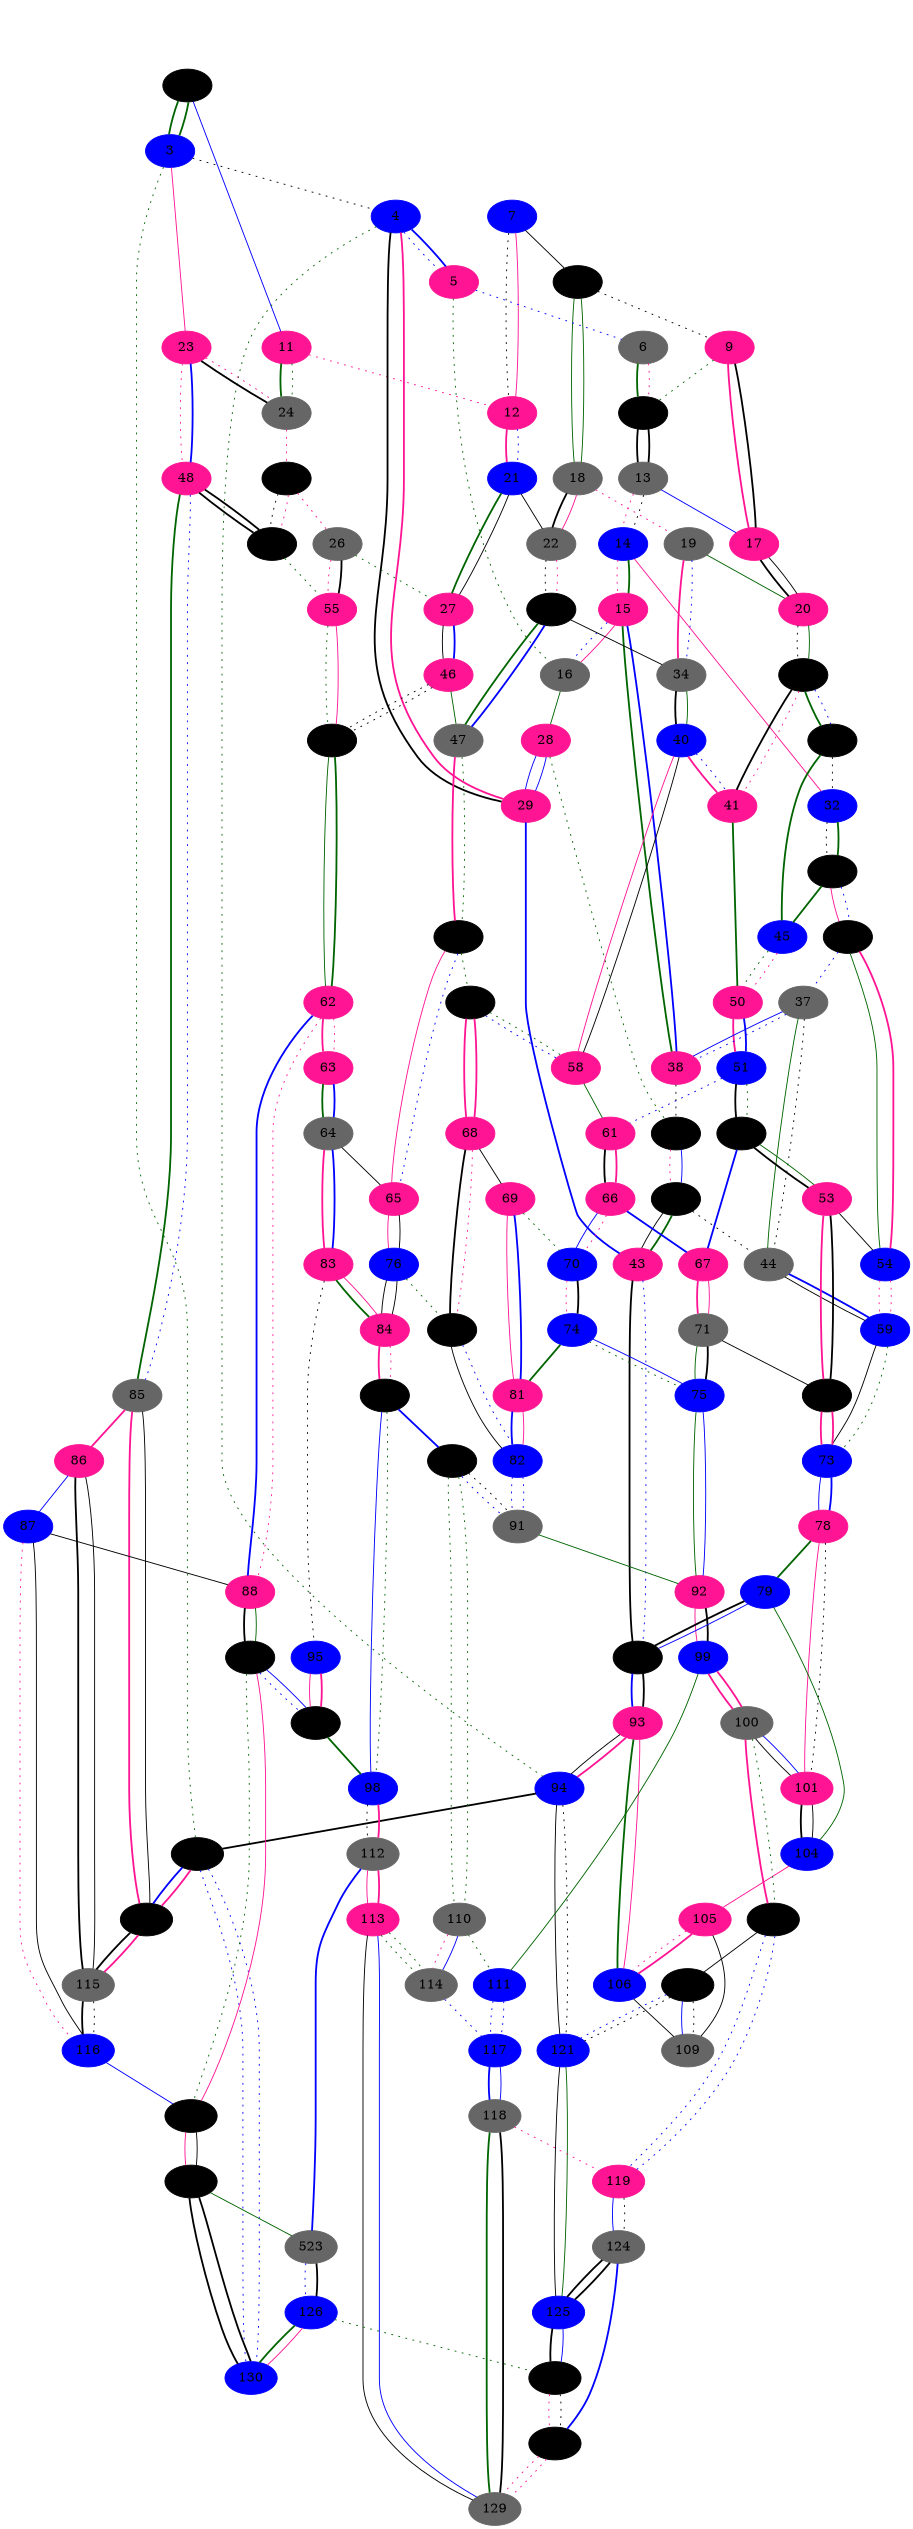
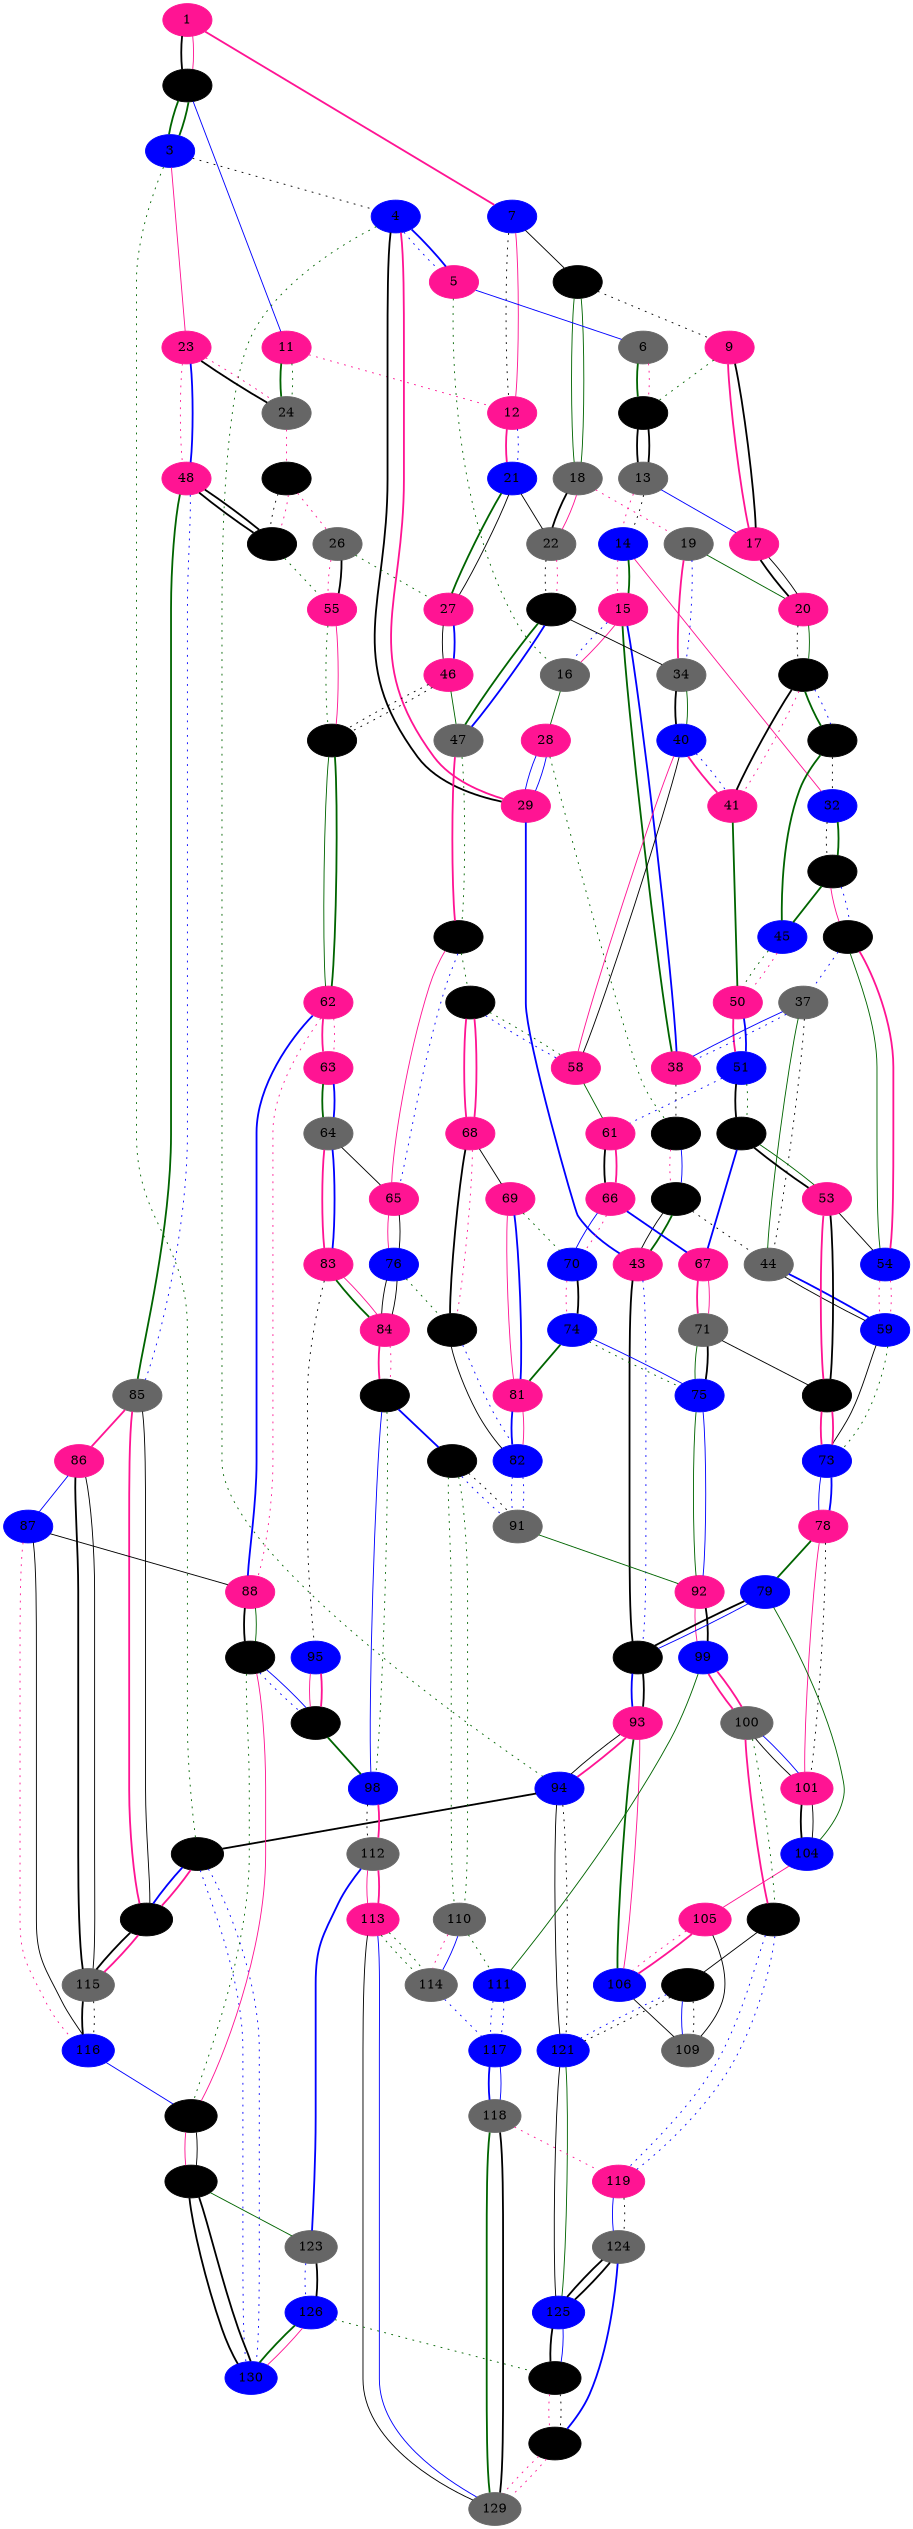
none -> (187, 20)
(549, 315) -> (549, 315)
(311, 2247) -> (311, 2247)
